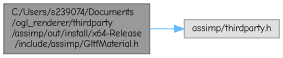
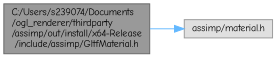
(232, 29) -> (228, 29)
